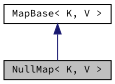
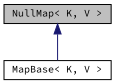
(58, 47) -> (58, 47)
